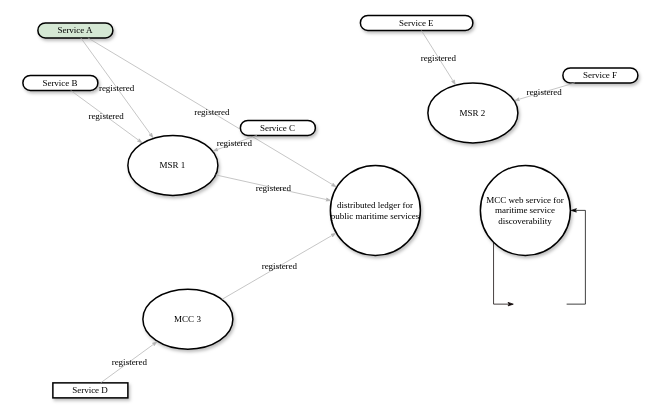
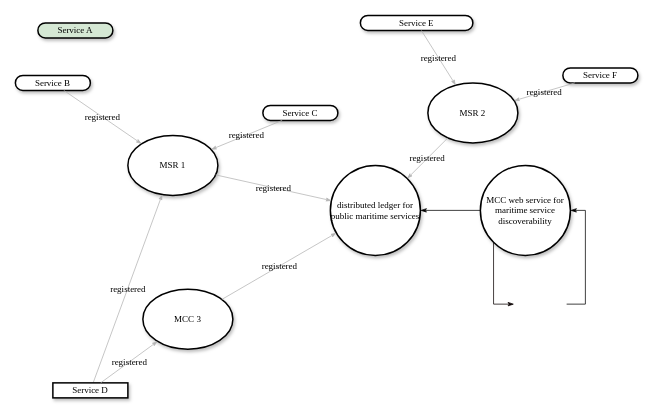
(60, 83) -> (53, 83)
(117, 88) -> (128, 289)
(211, 112) -> (427, 159)
(278, 128) -> (300, 113)
none -> (452, 210)
